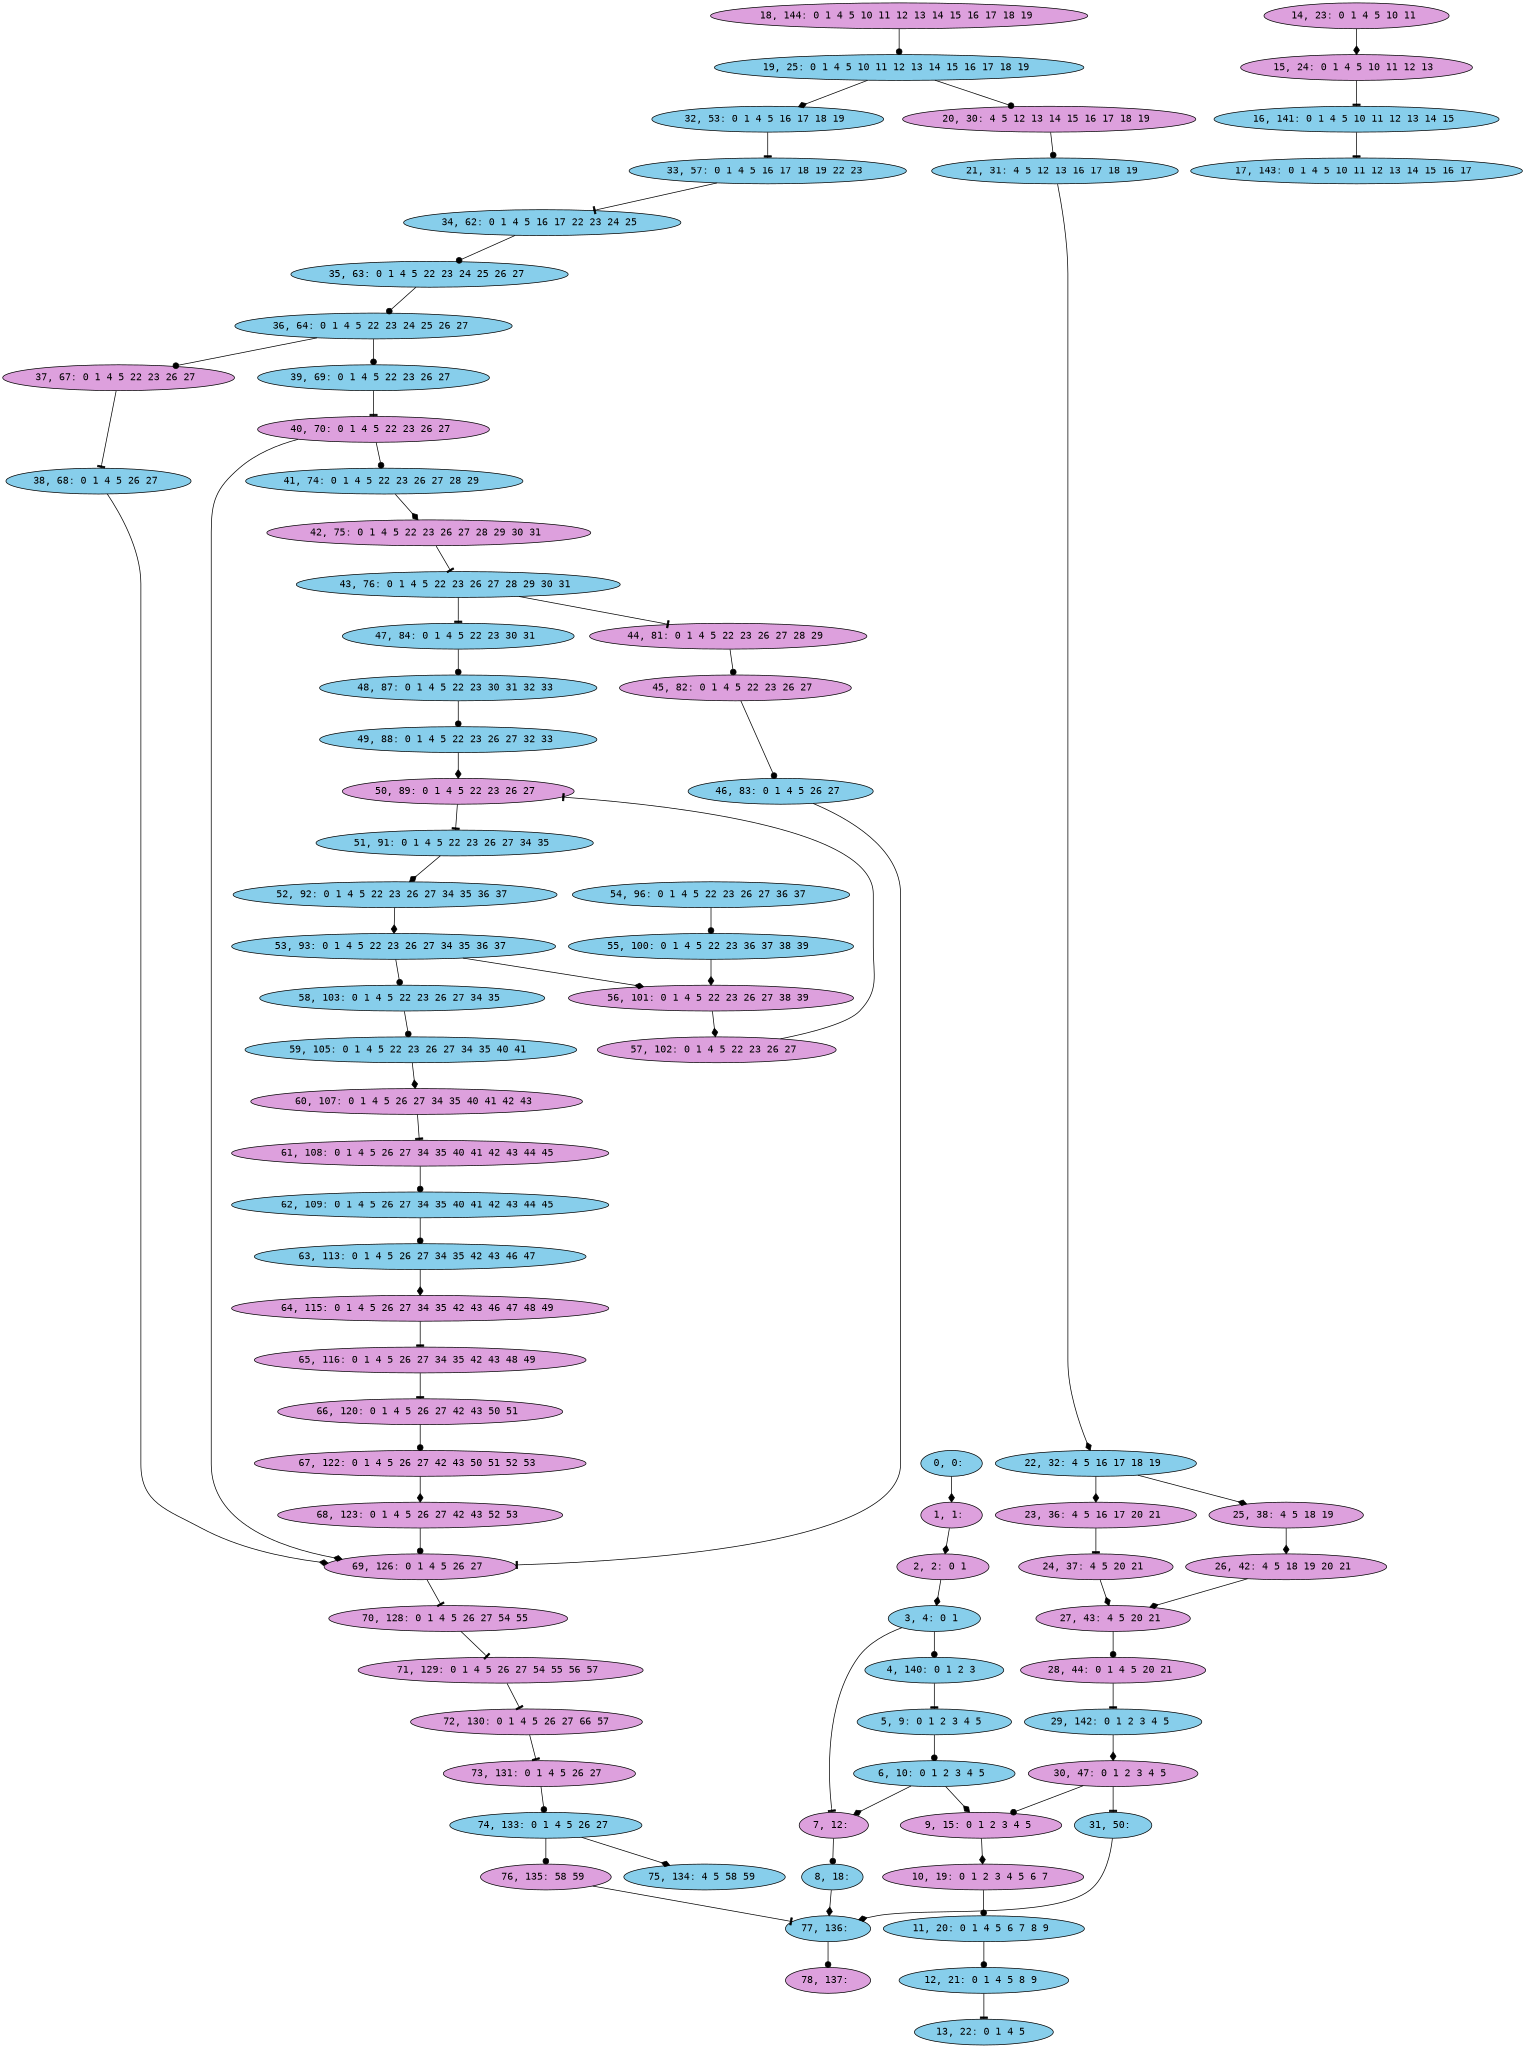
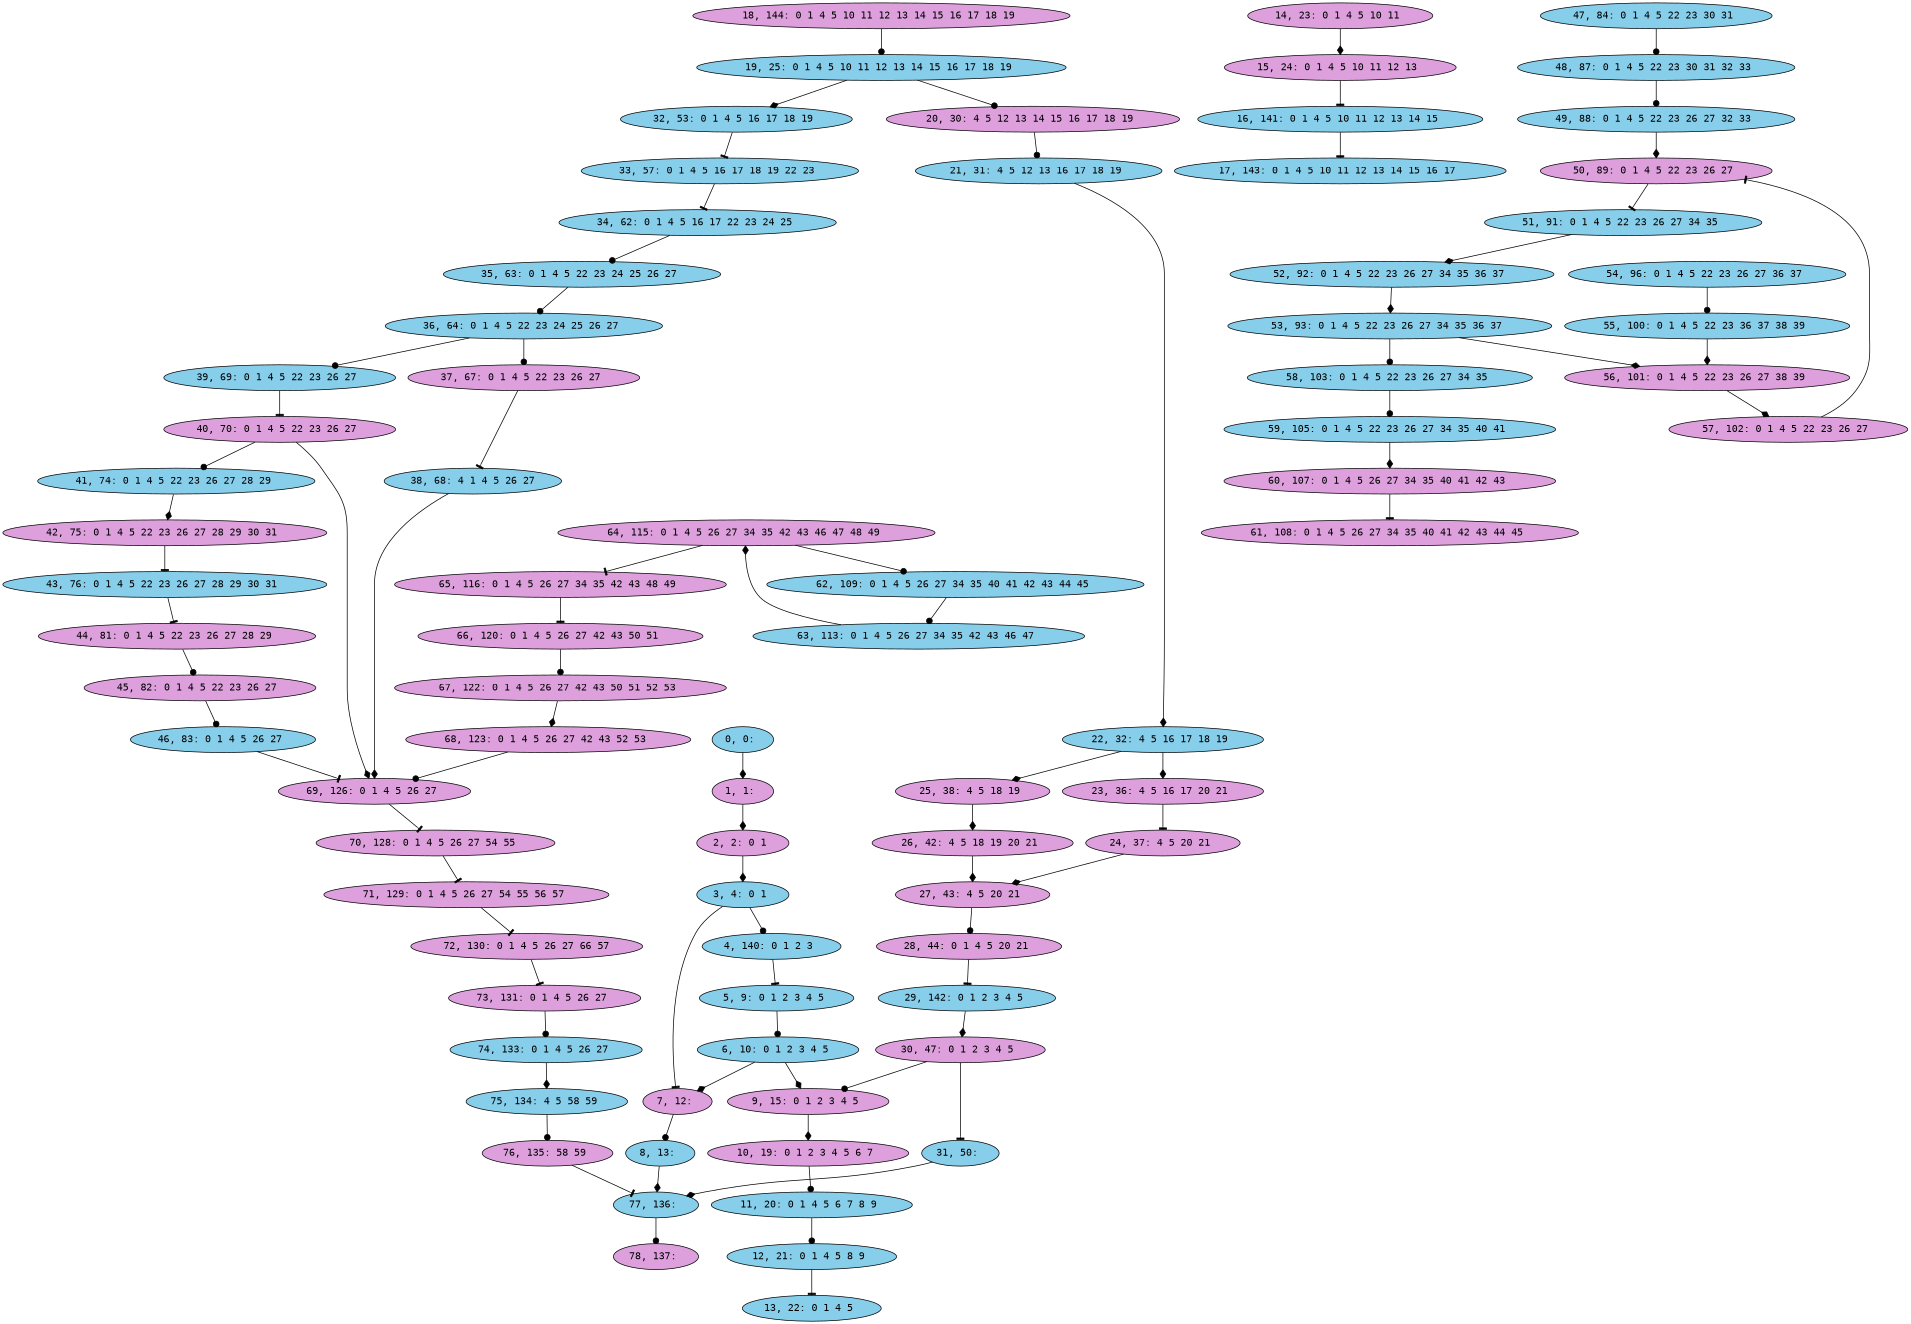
(99, 481) -> (473, 481)
(458, 609) -> none
(420, 1176) -> (848, 558)
(546, 1848) -> (547, 1125)
(832, 1877) -> (660, 1153)
